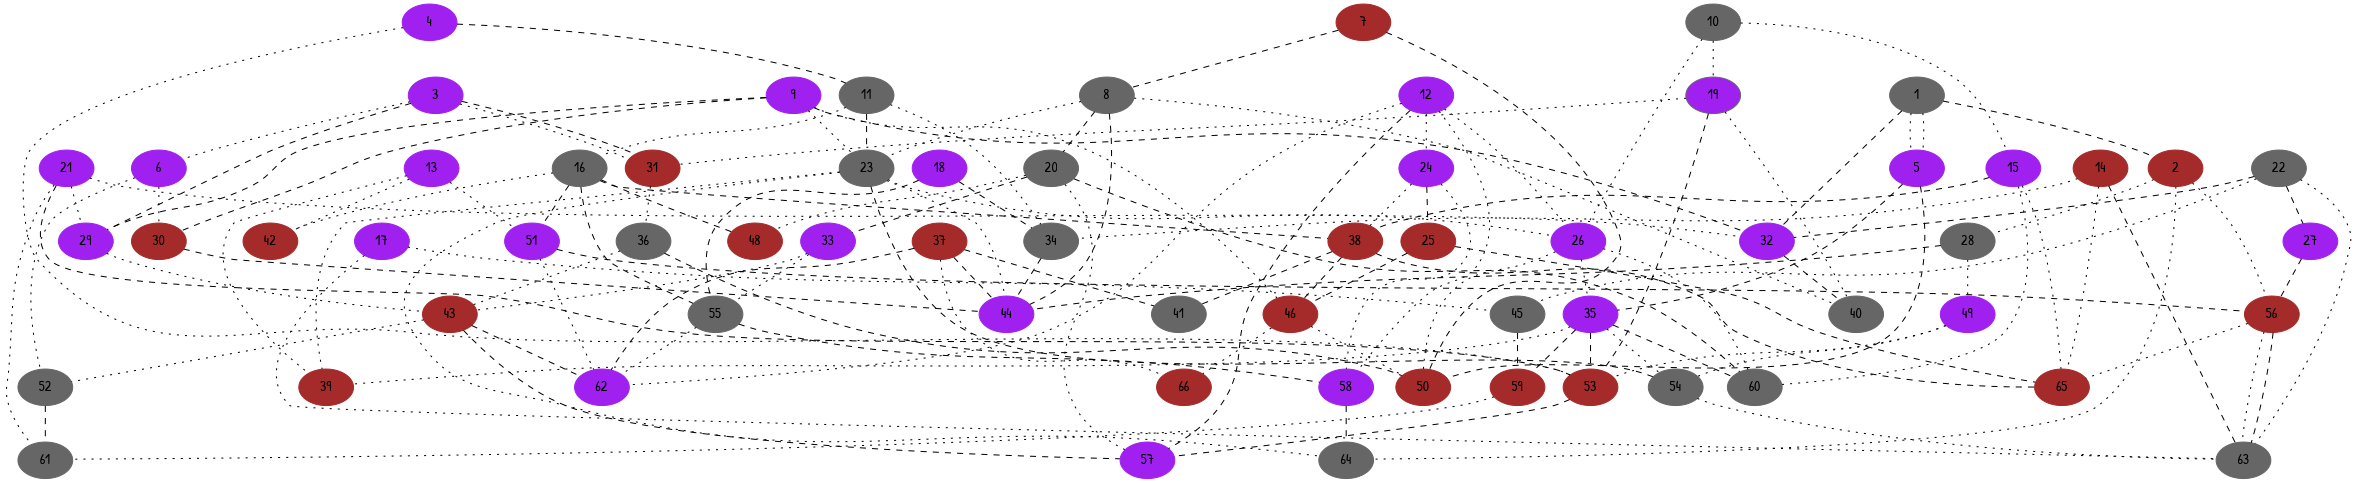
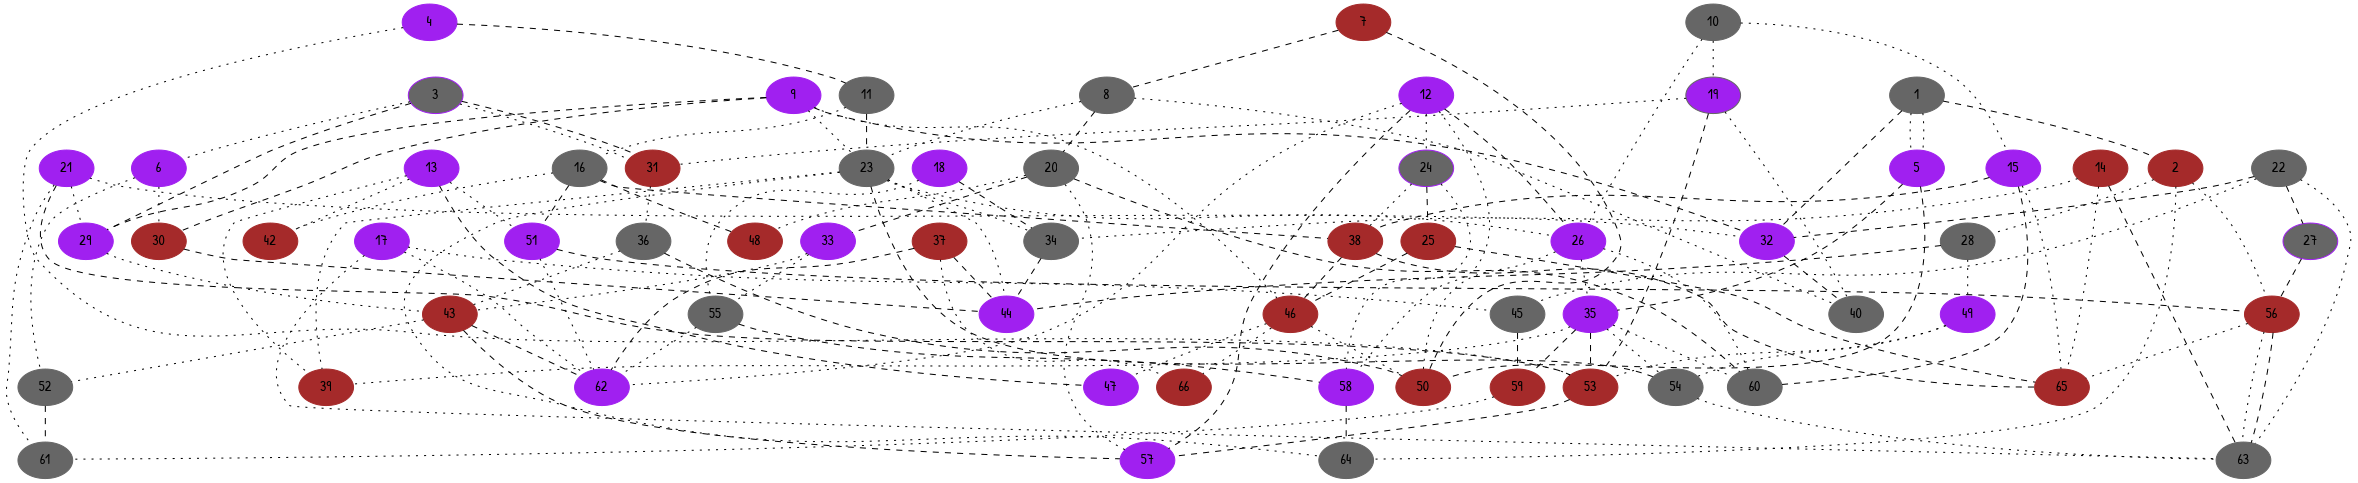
(436, 95) -> (436, 95)
(1494, 148) -> (1494, 148)
(977, 151) -> (958, 206)
(1426, 168) -> (1426, 168)
(777, 191) -> (777, 191)
(1101, 230) -> none
(2310, 241) -> (2310, 241)
(600, 249) -> none
none -> (507, 312)
(1179, 314) -> none
(1673, 351) -> (1673, 351)
(1970, 352) -> (1970, 352)
none -> (1111, 387)
